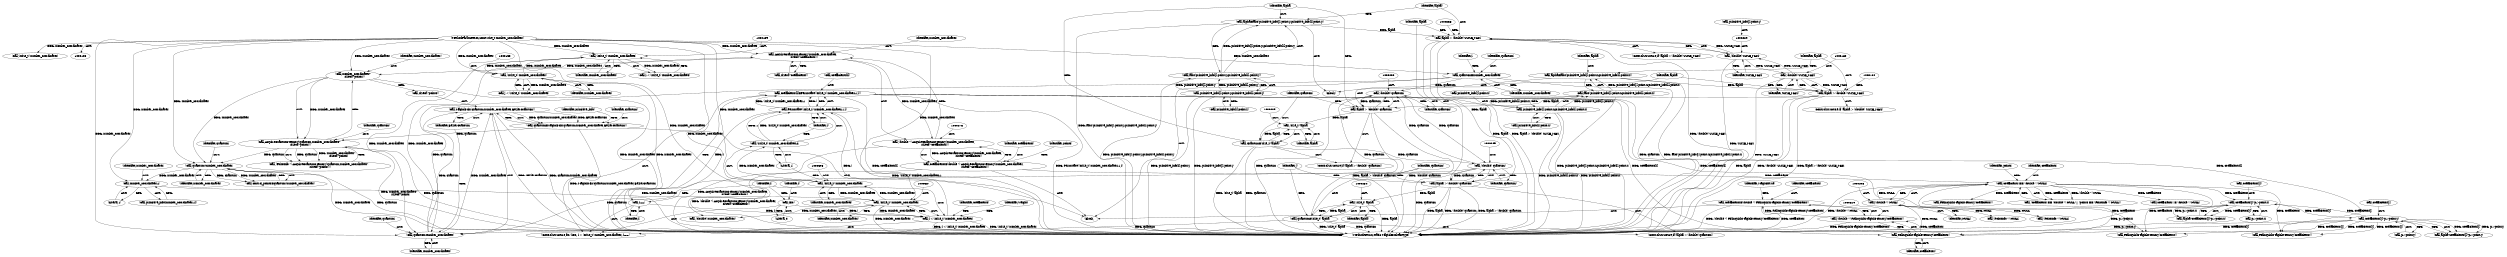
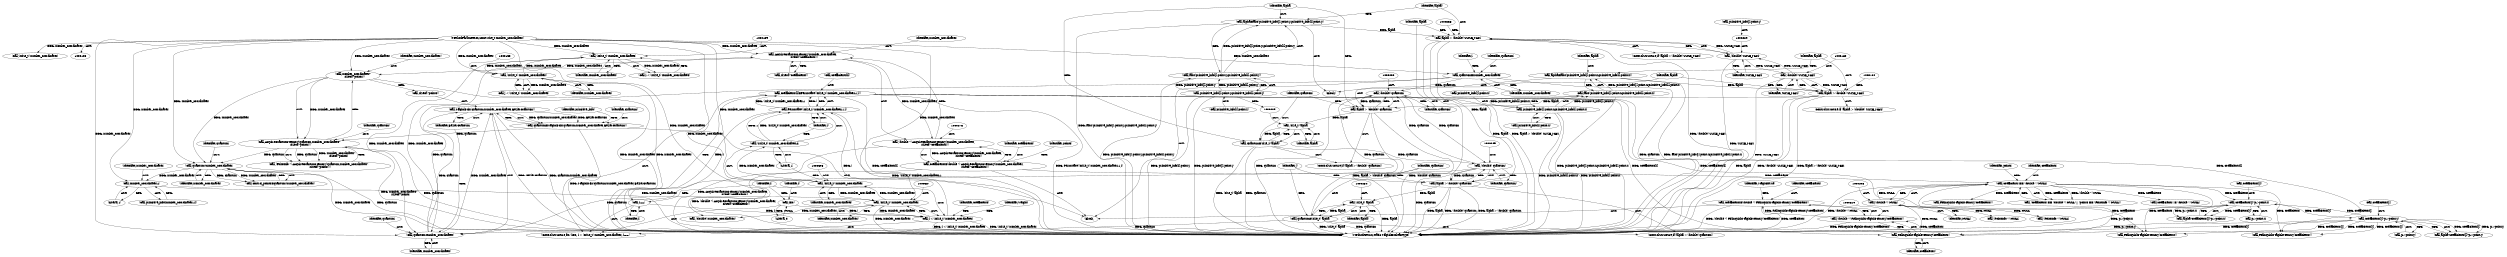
(1231, 101) -> (1249, 102)
(789, 211) -> (789, 211)
